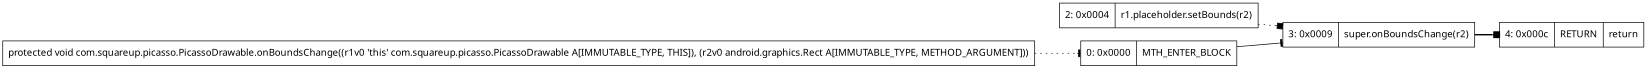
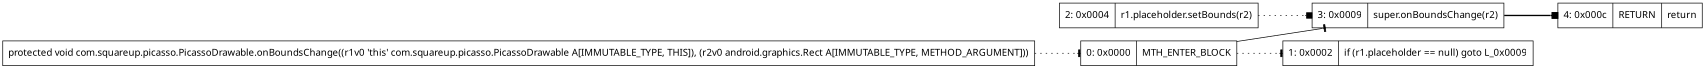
none -> (1408, 53)
